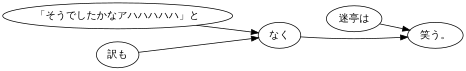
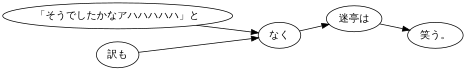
(350, 39) -> (311, 28)
